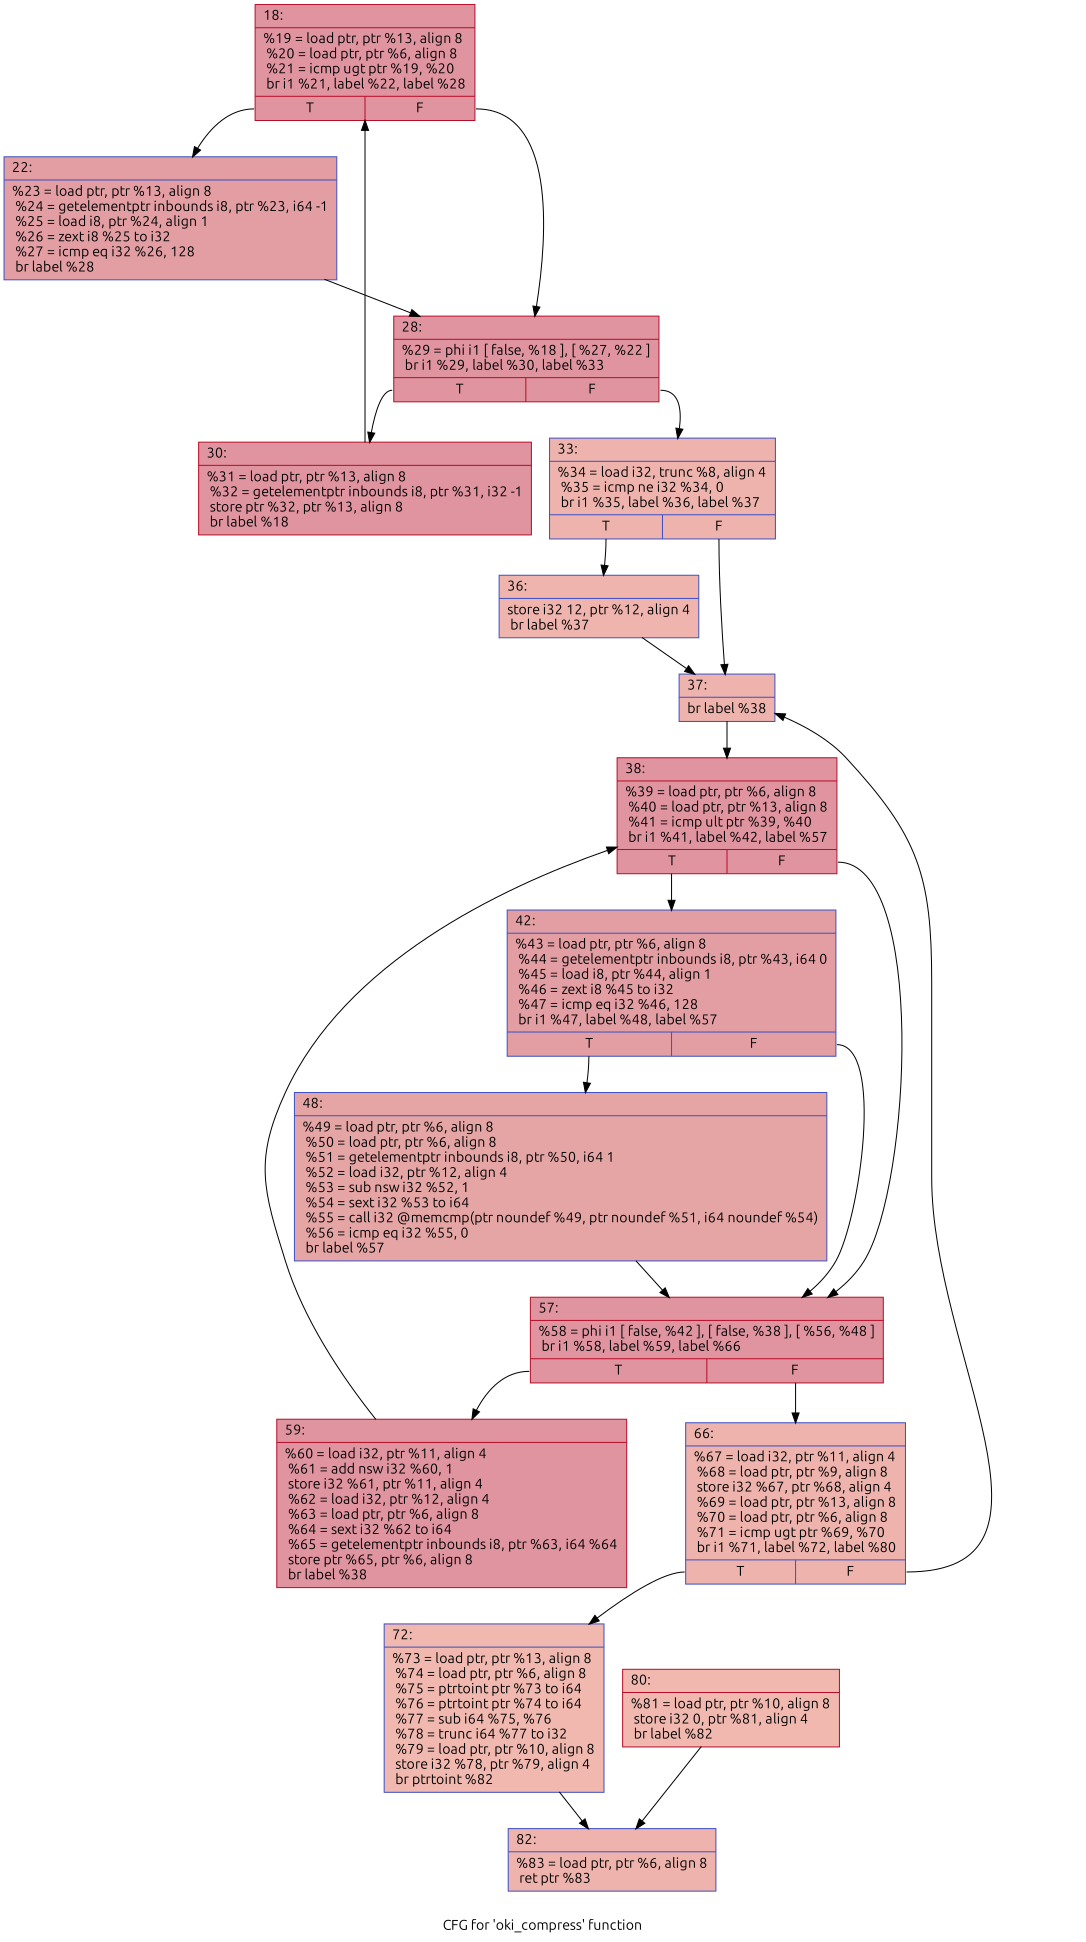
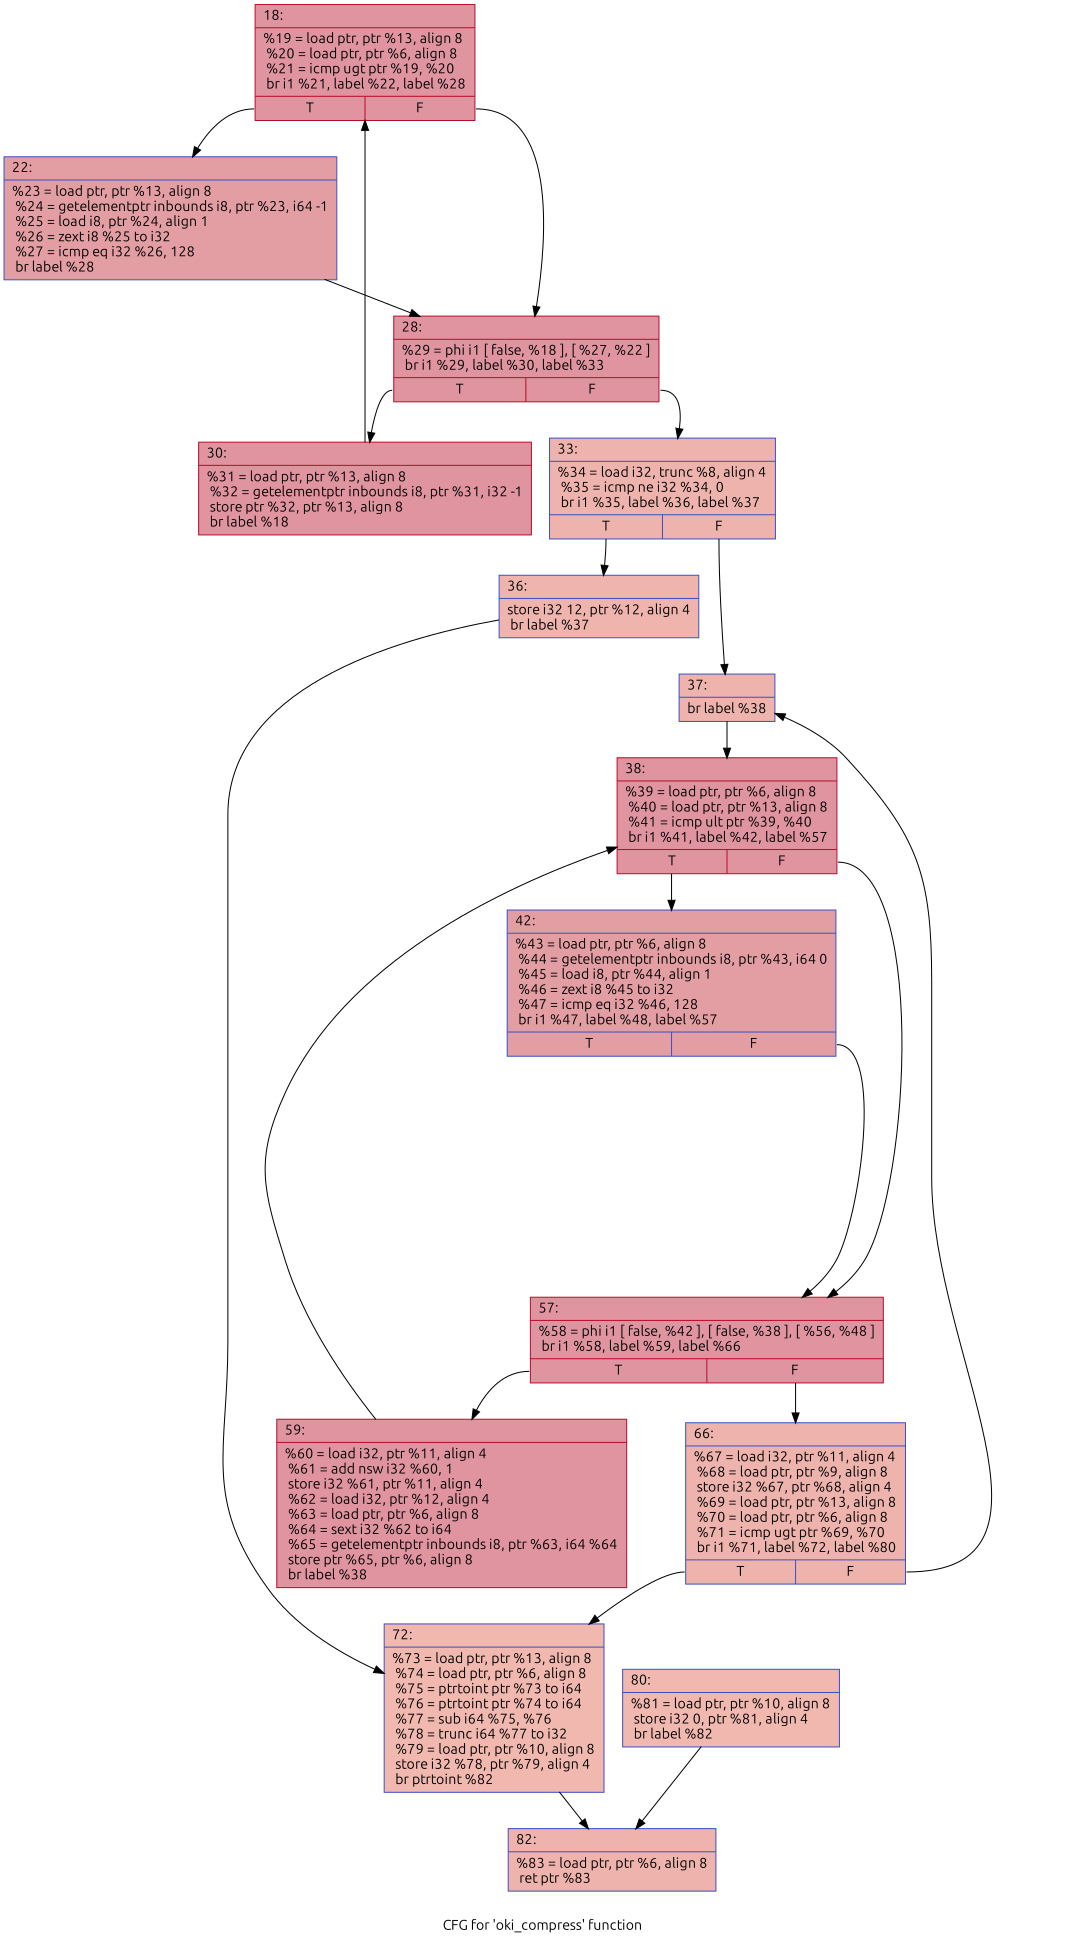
(664, 653) -> (228, 1094)
(561, 1177) -> none
(731, 1708) -> (731, 1708)
